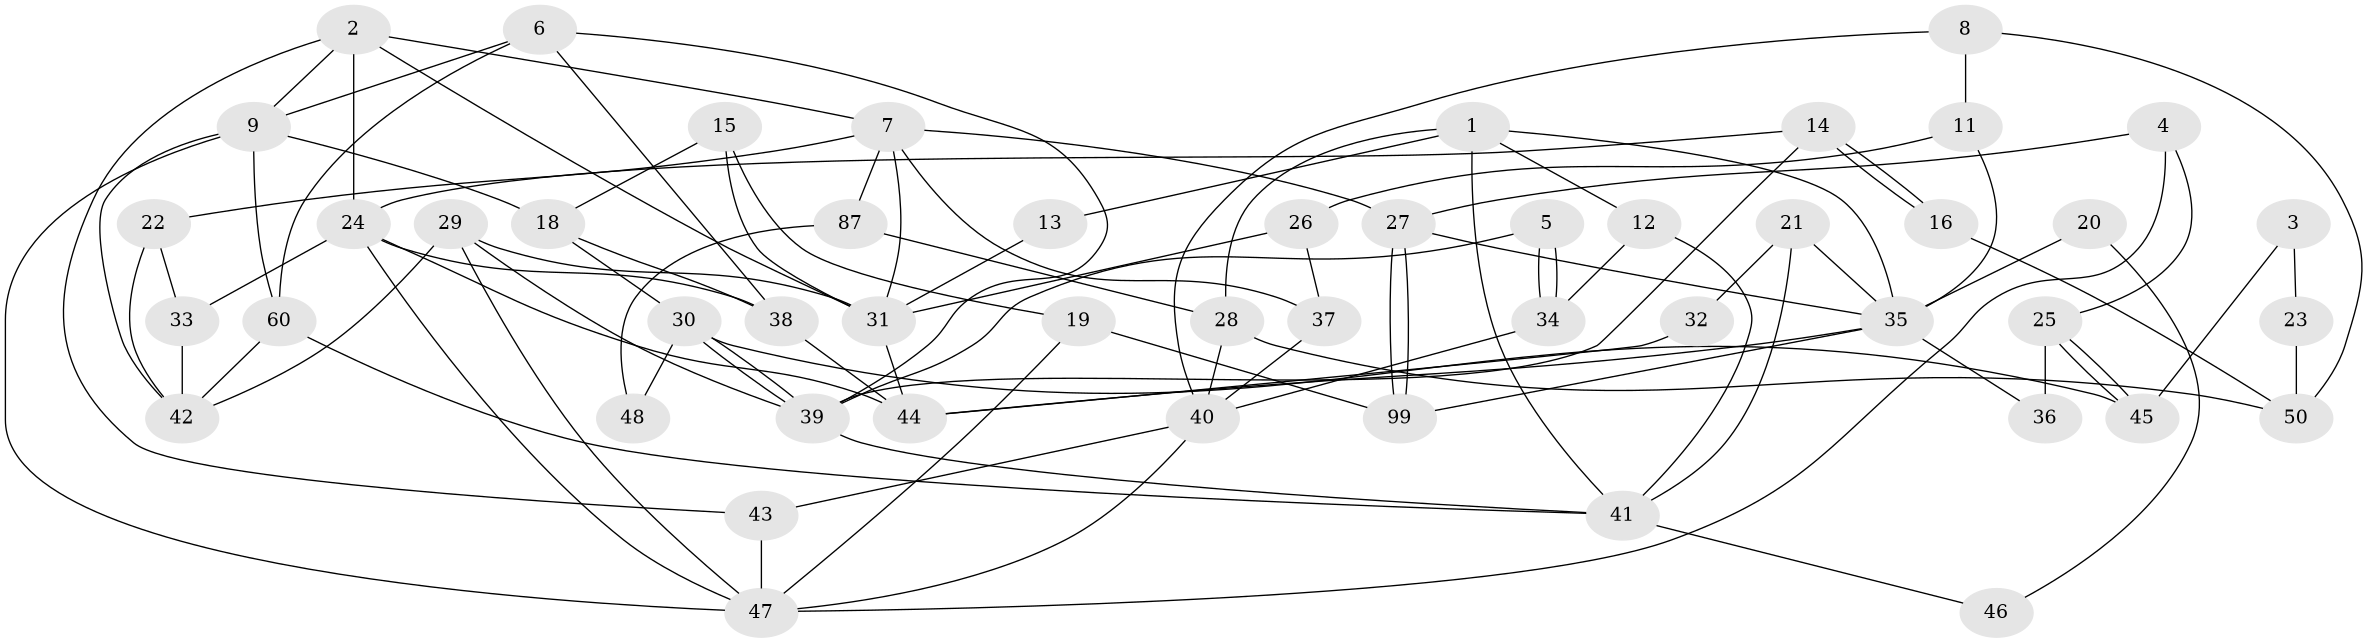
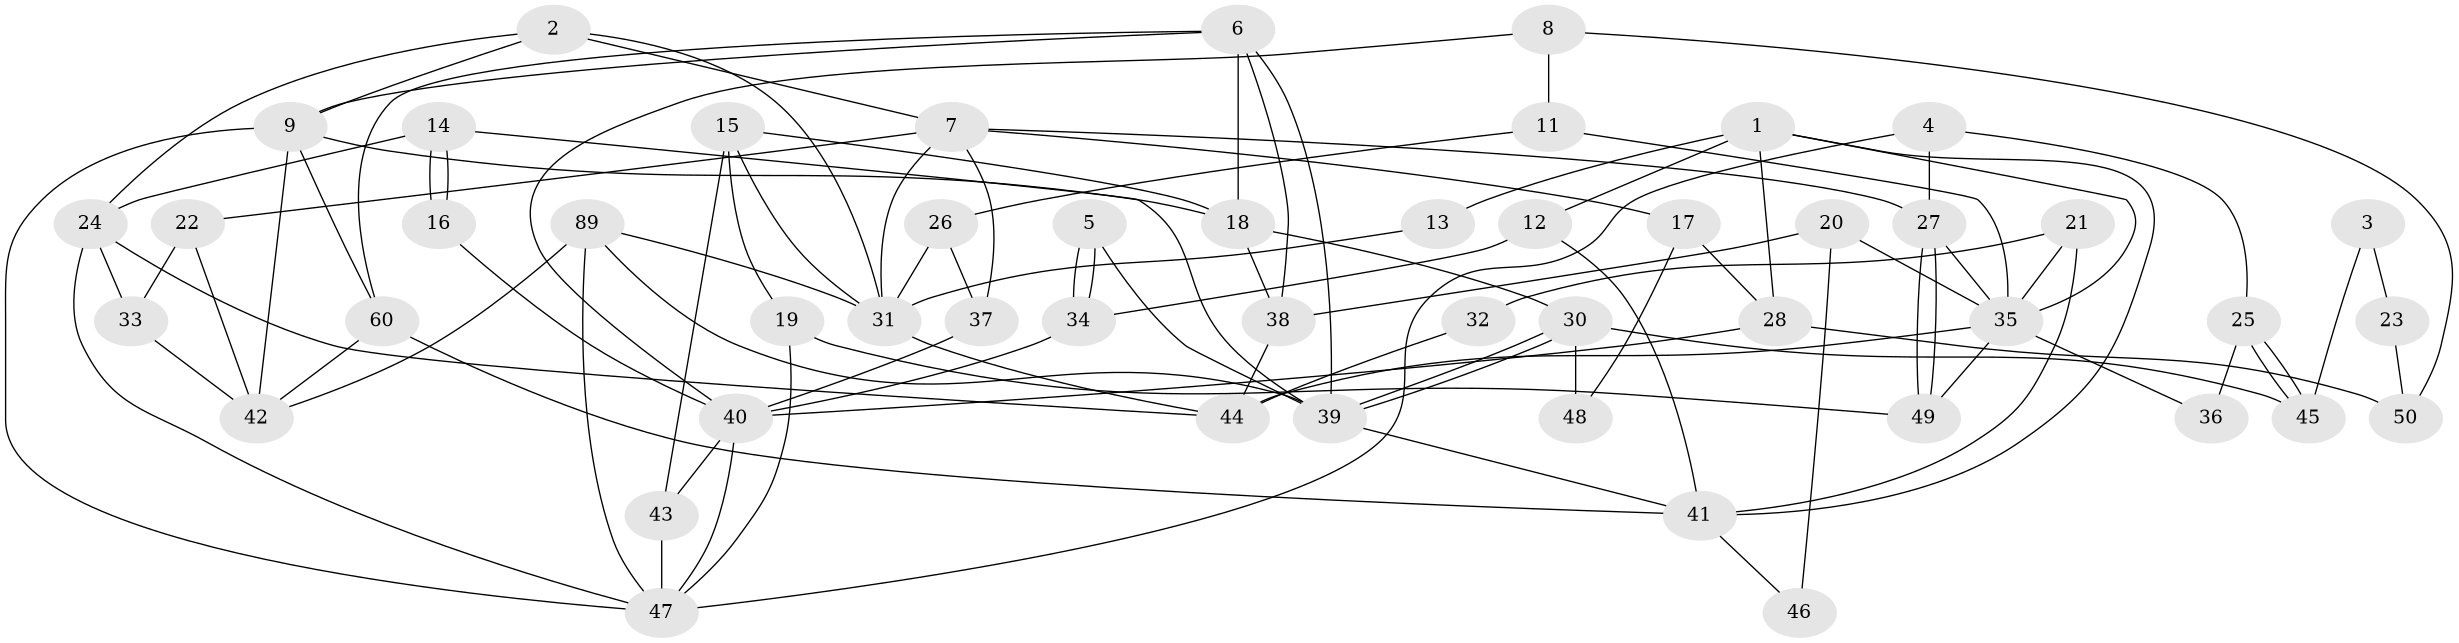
none -> (1238, 127)
(451, 224) -> (587, 224)
(850, 224) -> (1684, 224)
(568, 273) -> (1557, 277)
(2124, 313) -> (570, 331)
(1400, 418) -> (1924, 418)
(153, 451) -> (696, 313)
